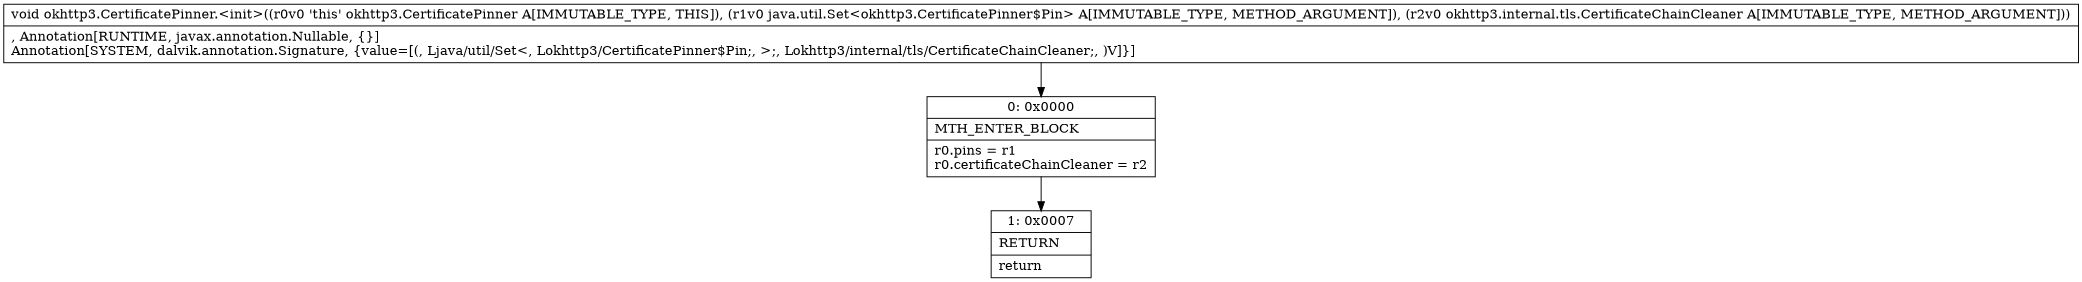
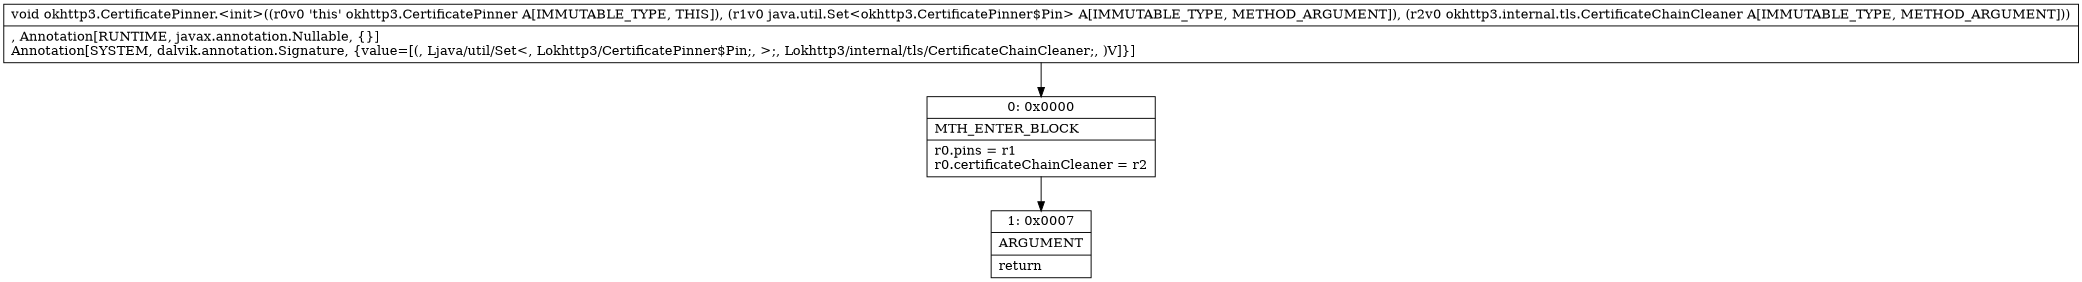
(1029, 243) -> (1041, 243)
